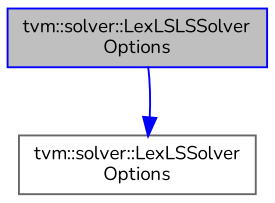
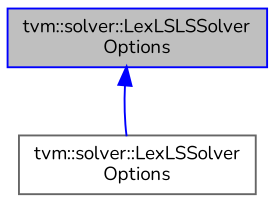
(150, 92) -> (125, 111)
